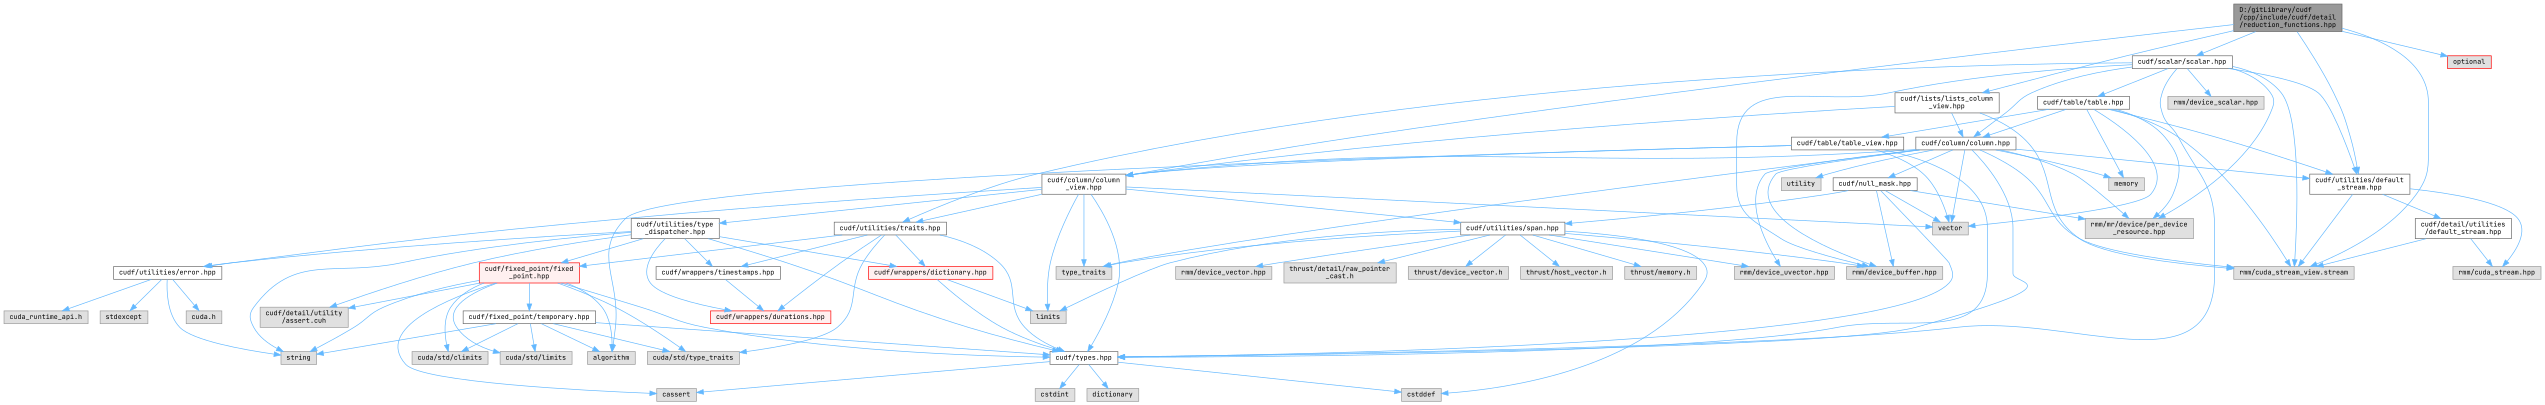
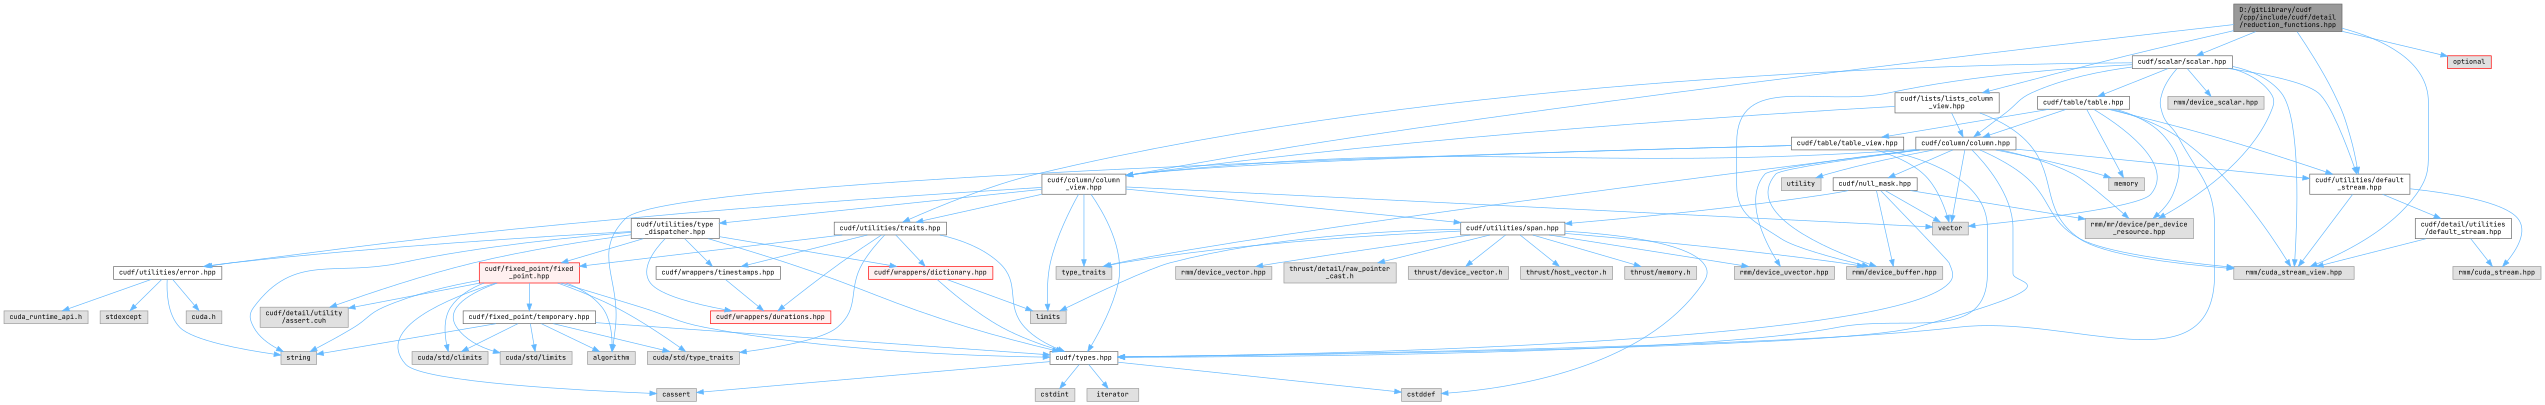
(2294, 273) -> (2294, 273)
(1113, 395) -> (1113, 395)
